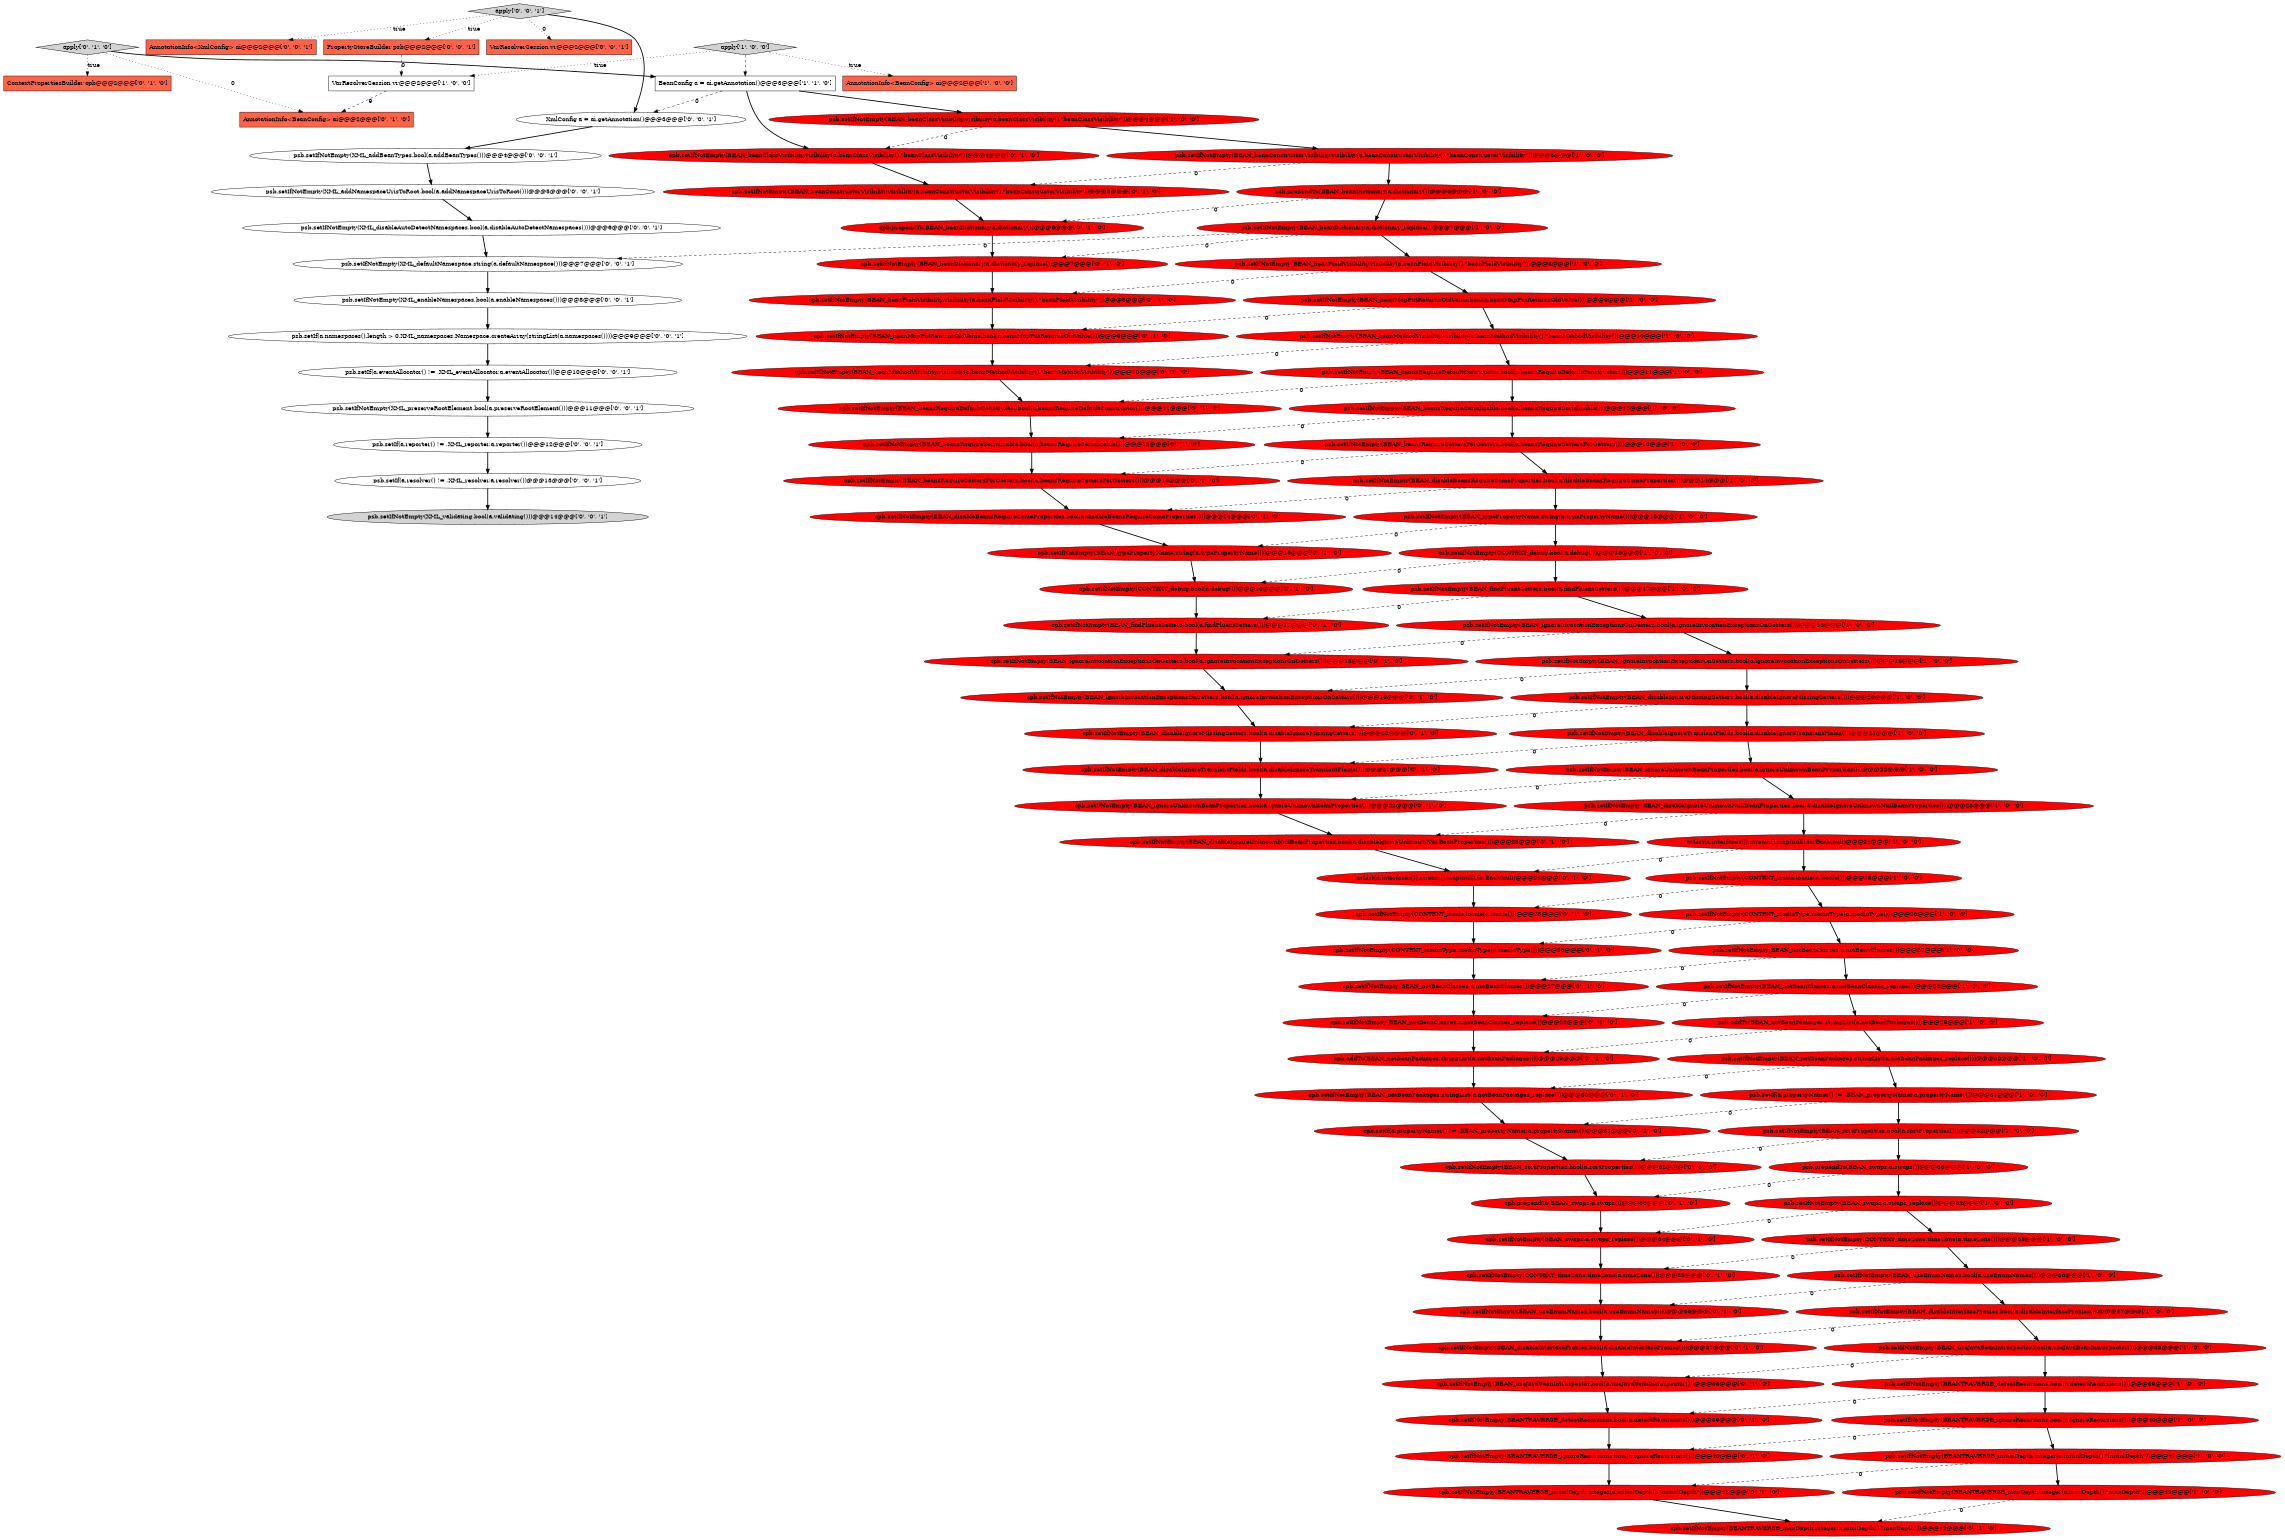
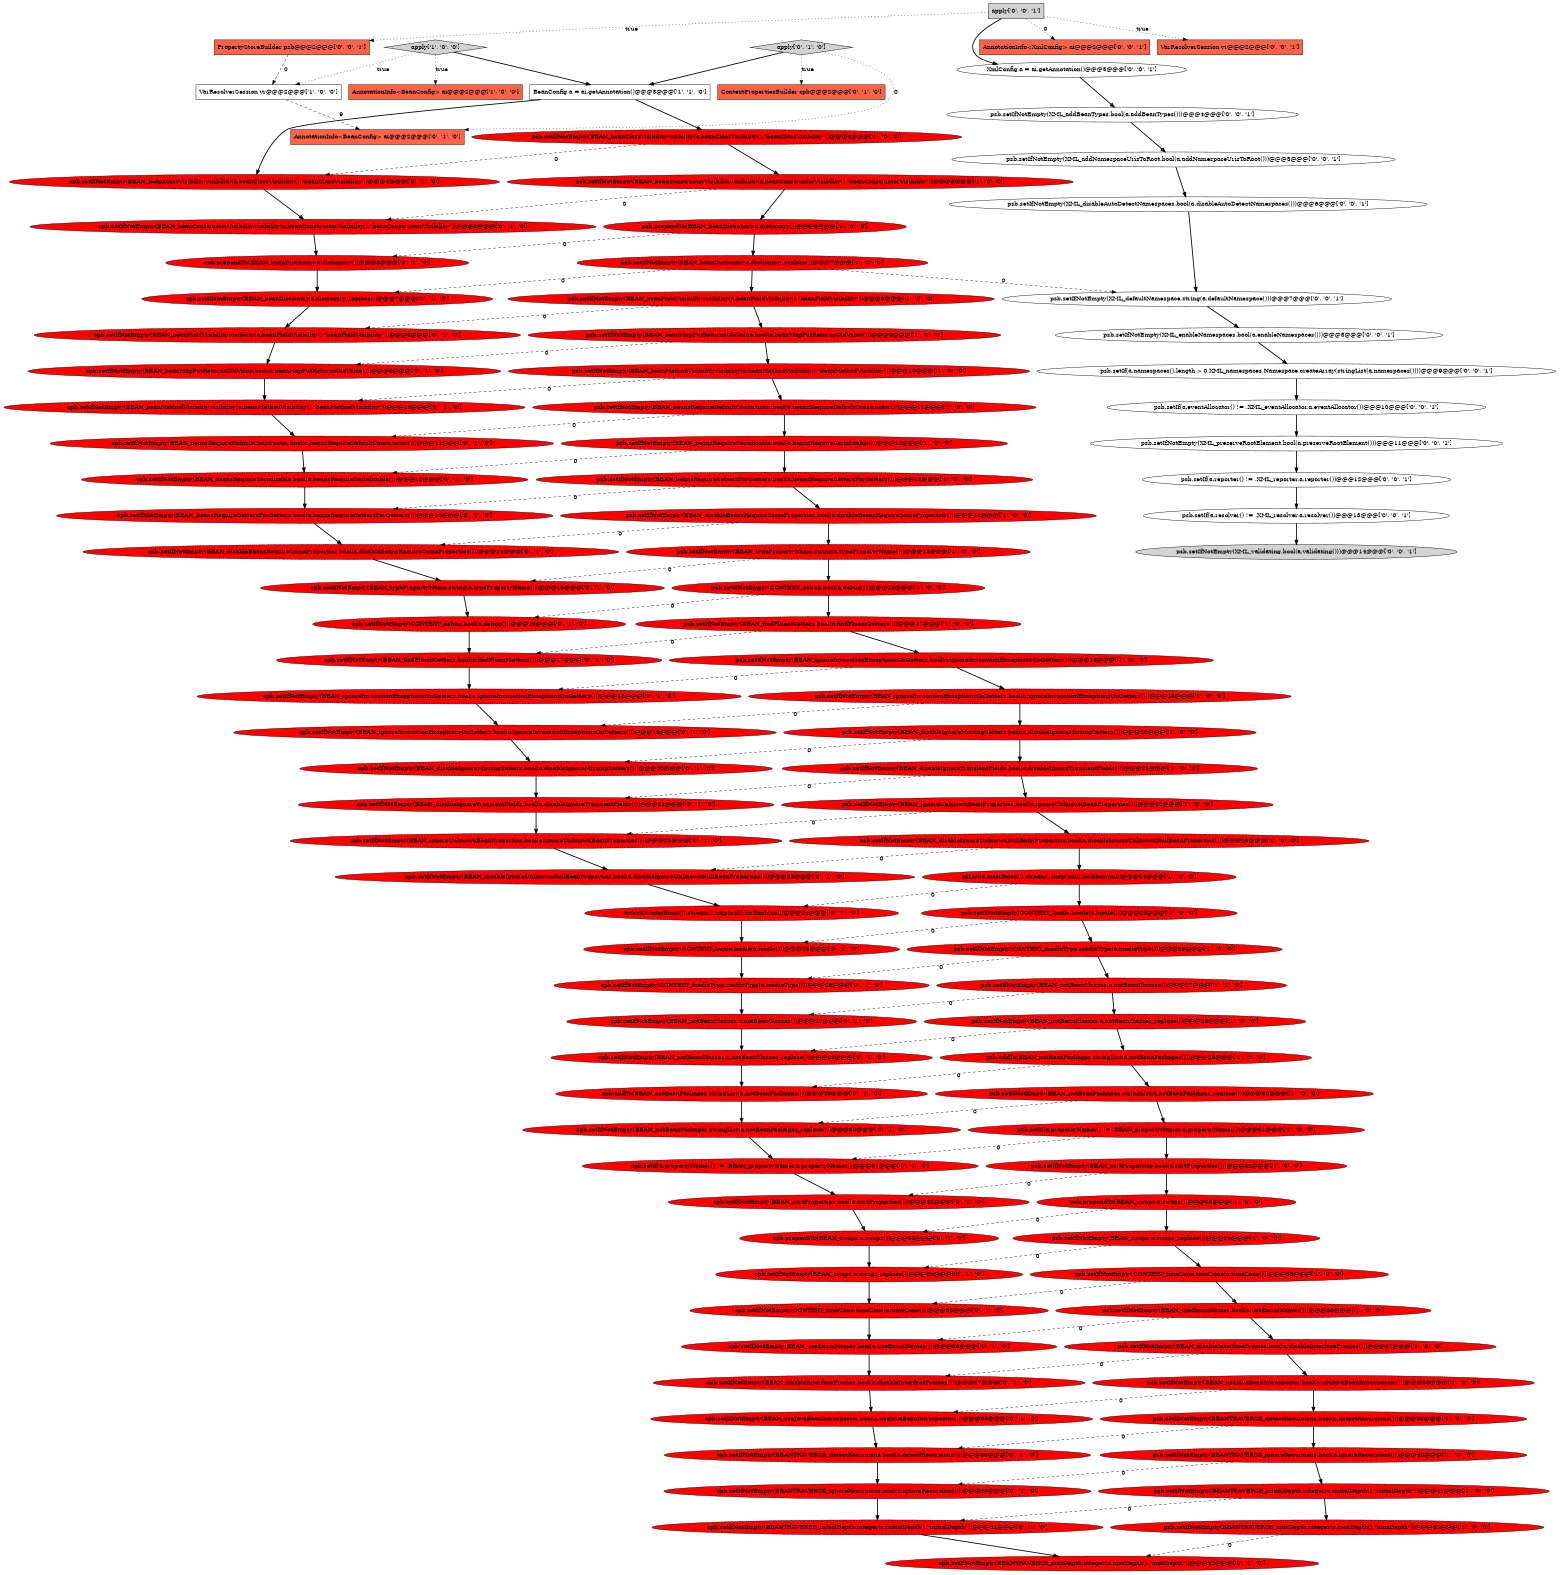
(520, 11) -> (1016, 11)
(399, 29) -> (1046, 29)
(544, 29) -> (1143, 29)
(745, 63) -> (520, 68)
(690, 101) -> none
